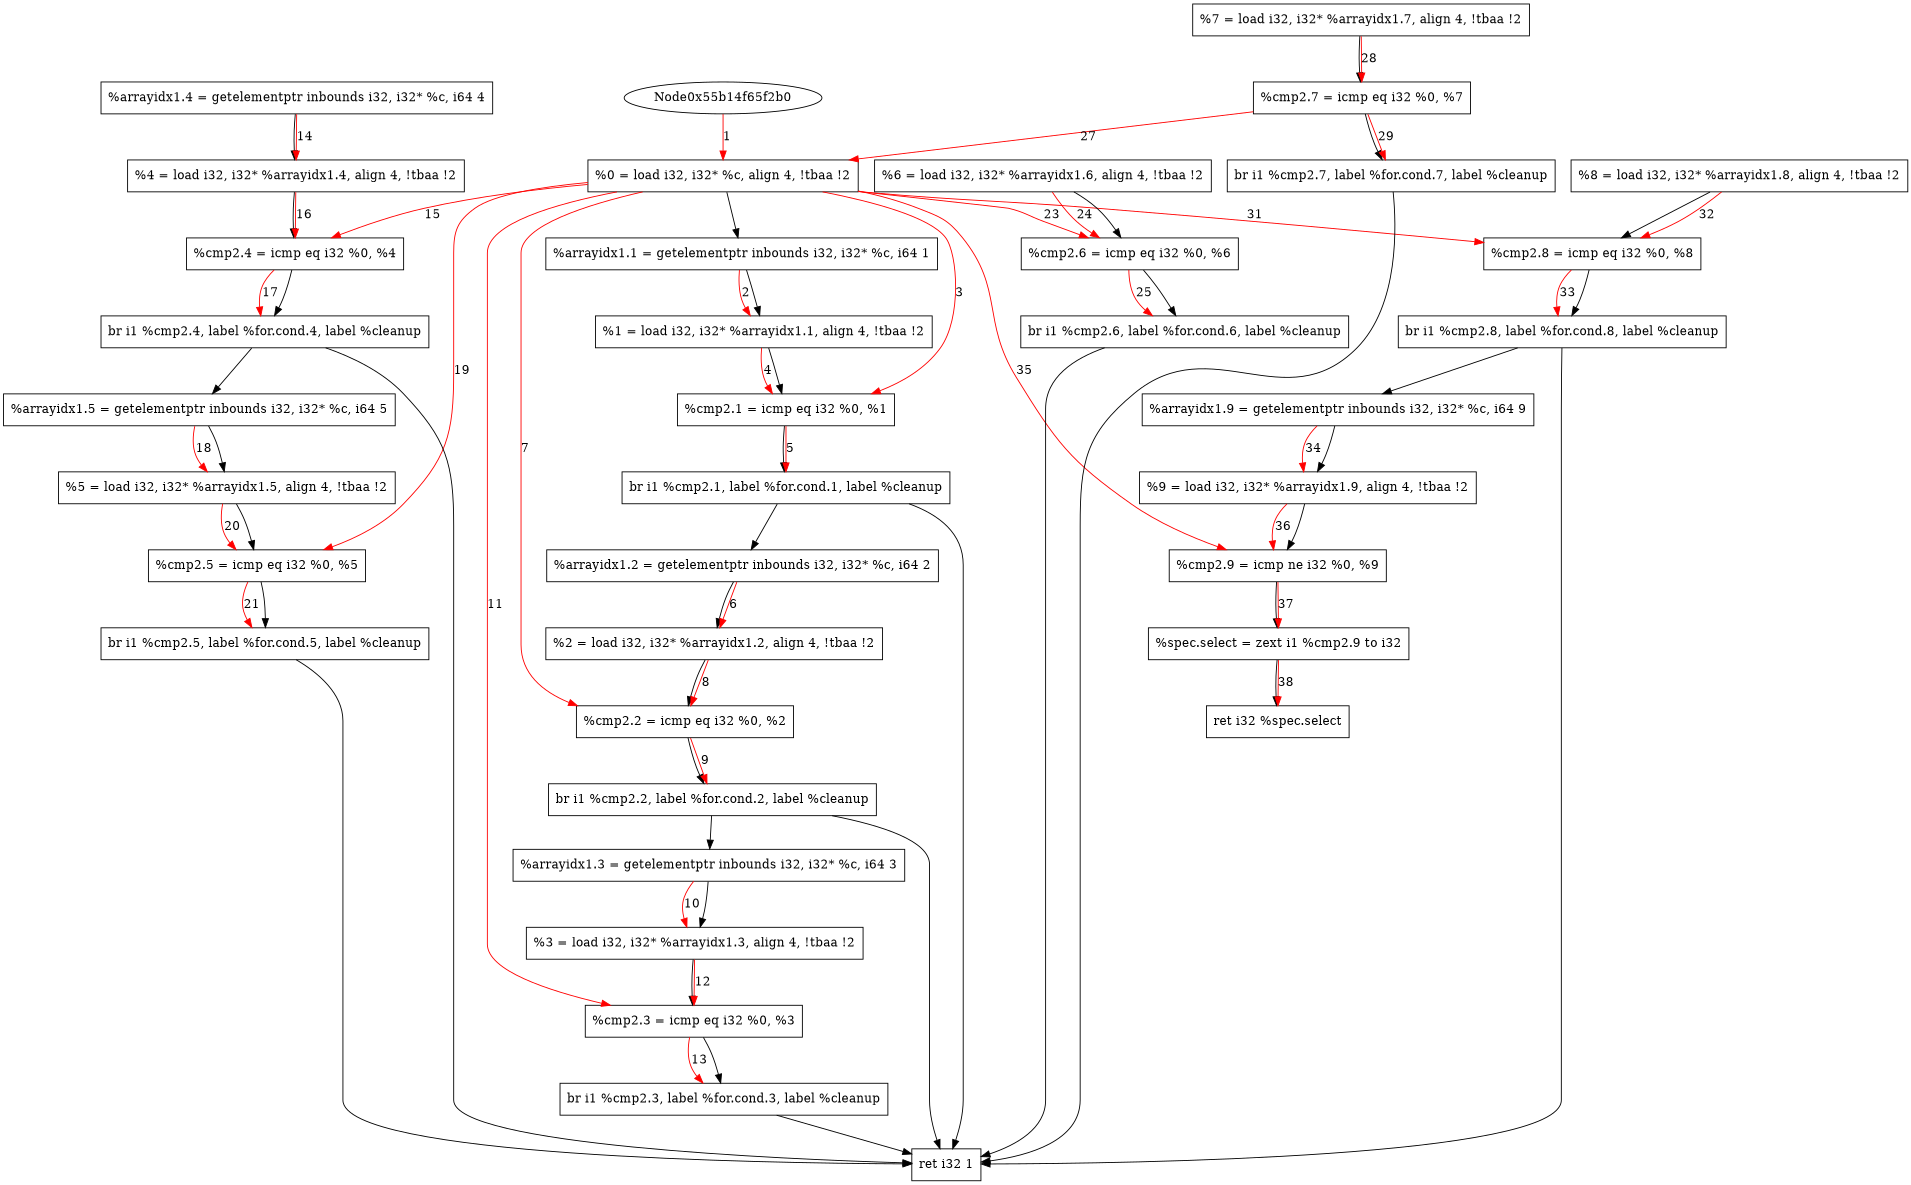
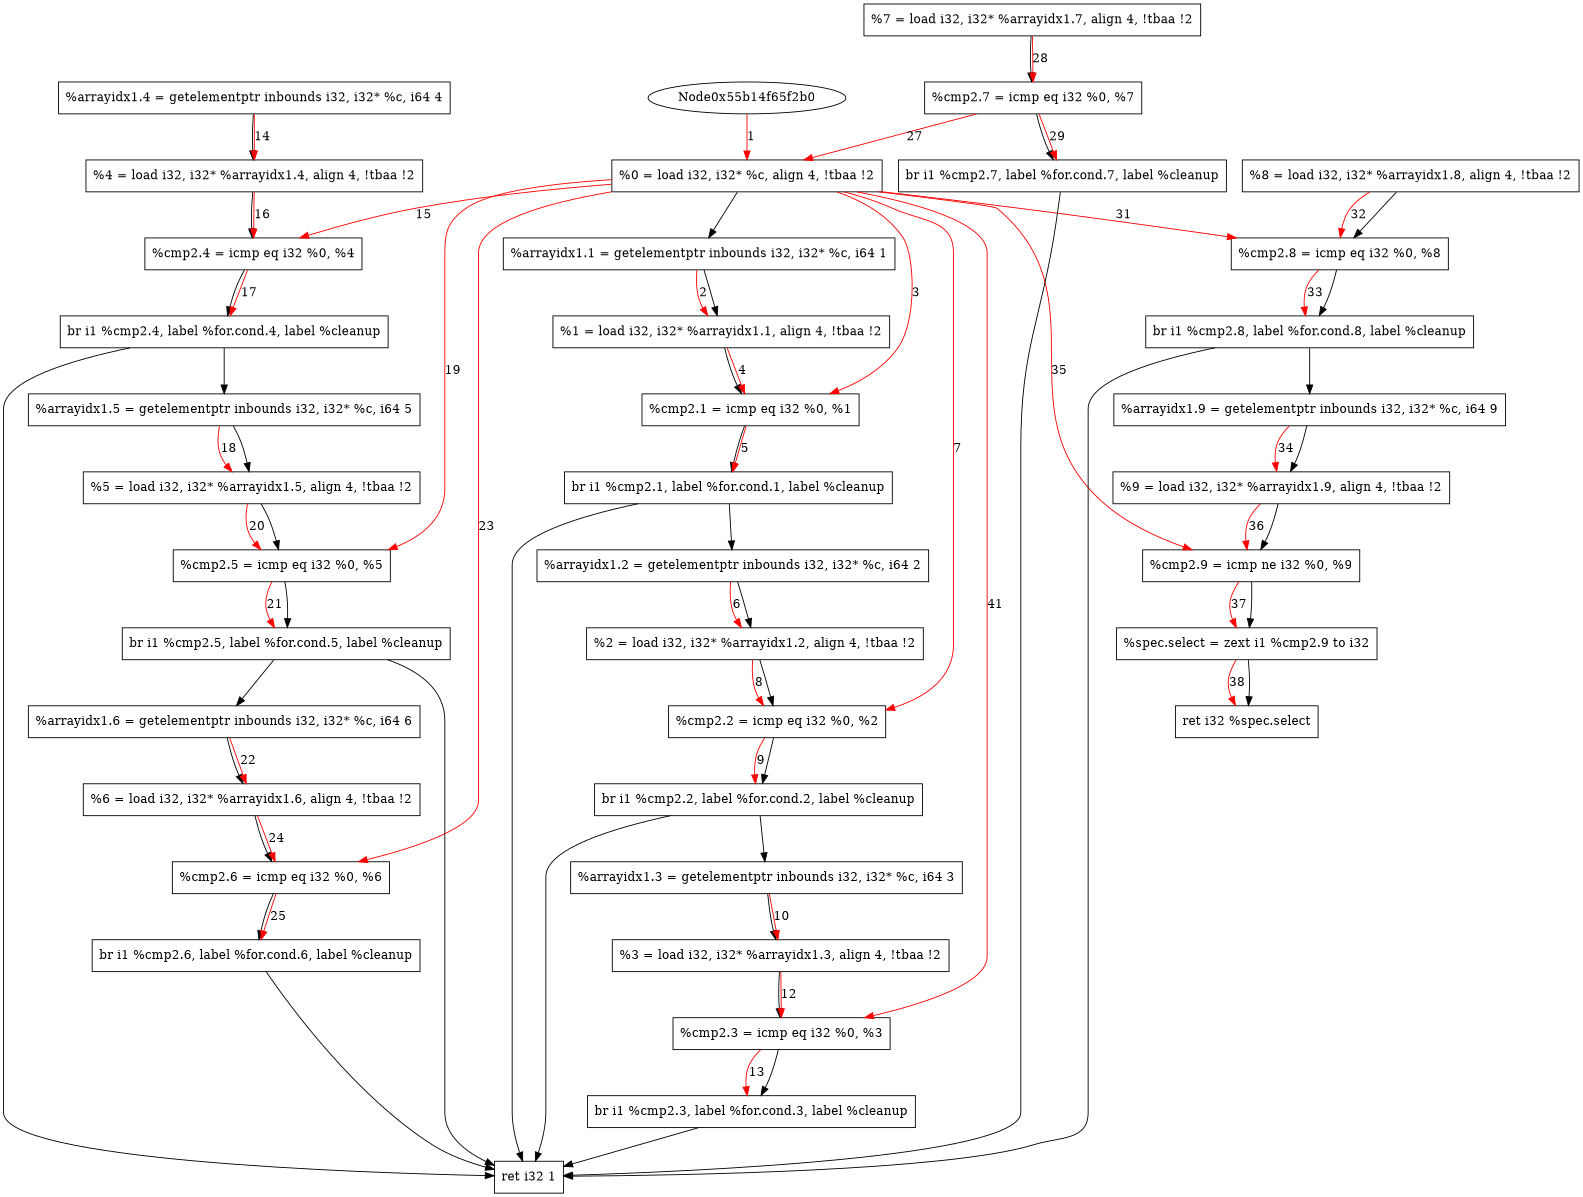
(496, 605) -> (996, 605)
none -> (224, 722)
